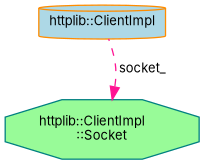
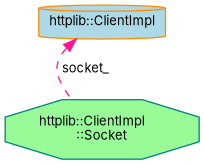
(115, 62) -> (58, 74)
